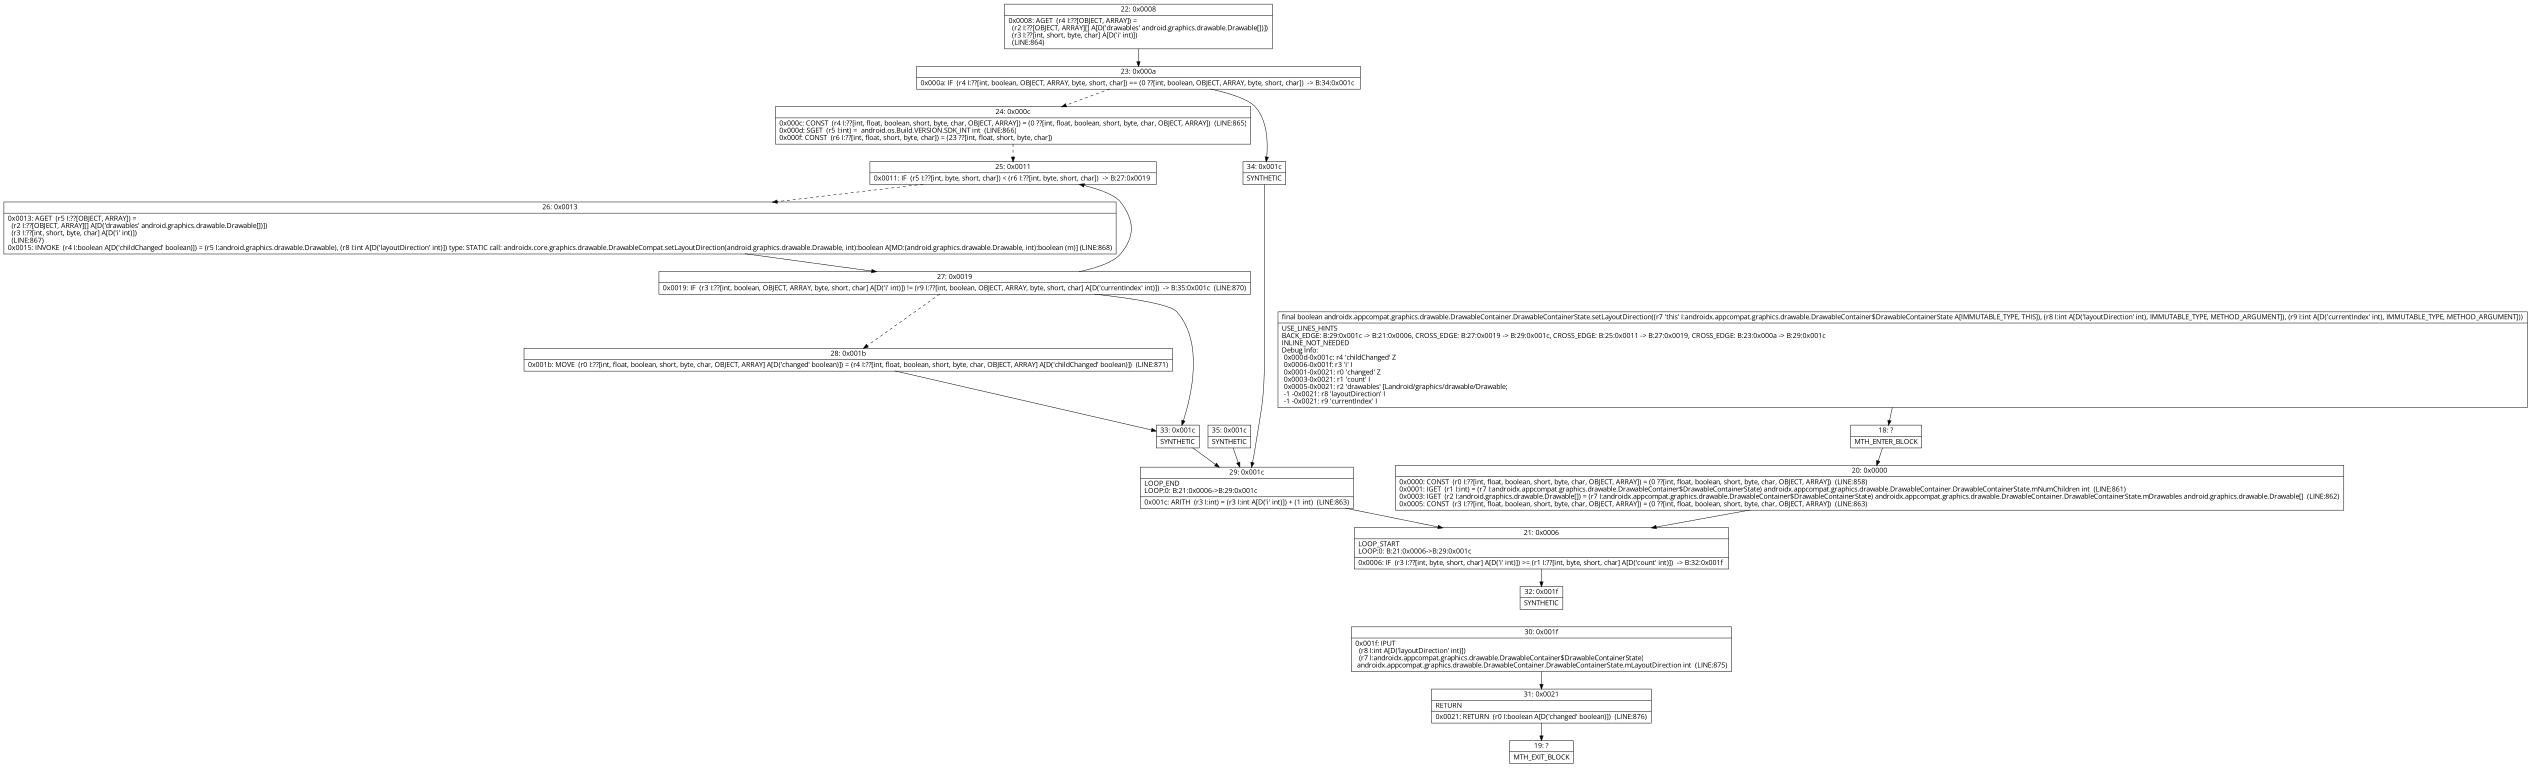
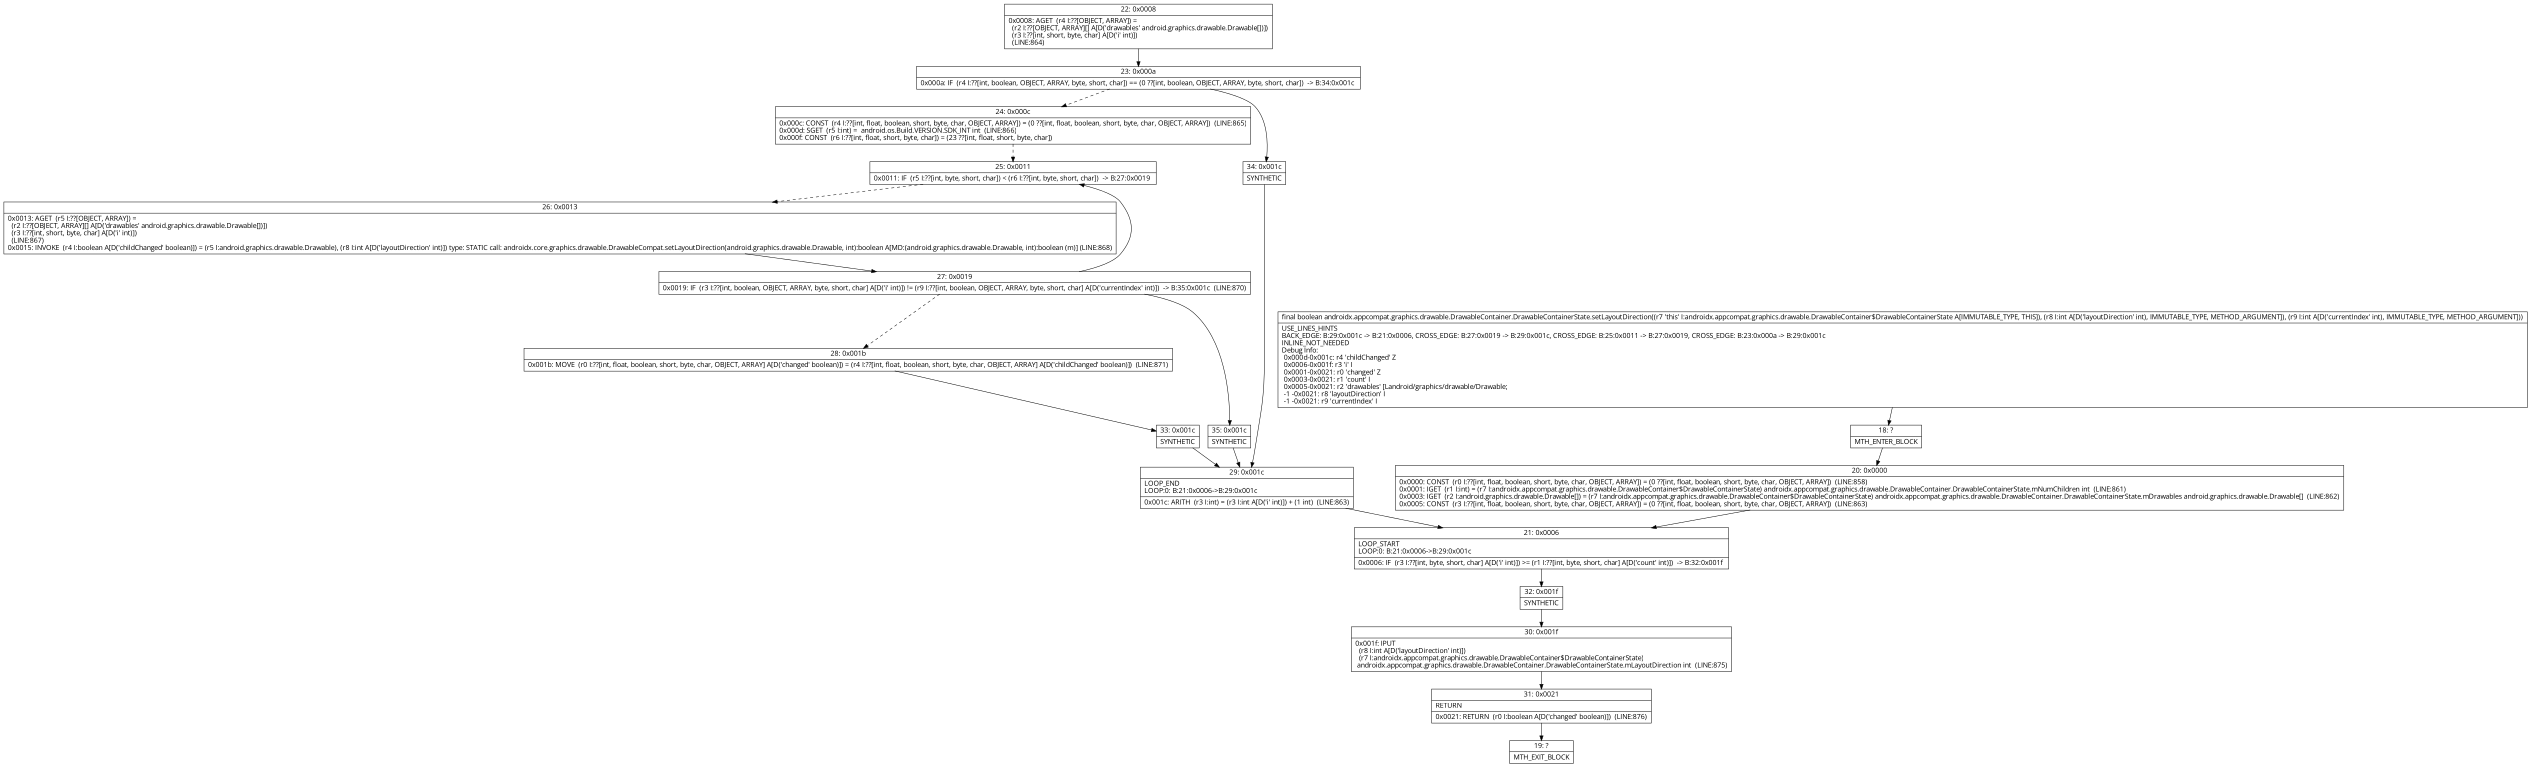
(1185, 324) -> (1213, 338)
none -> (1541, 616)
